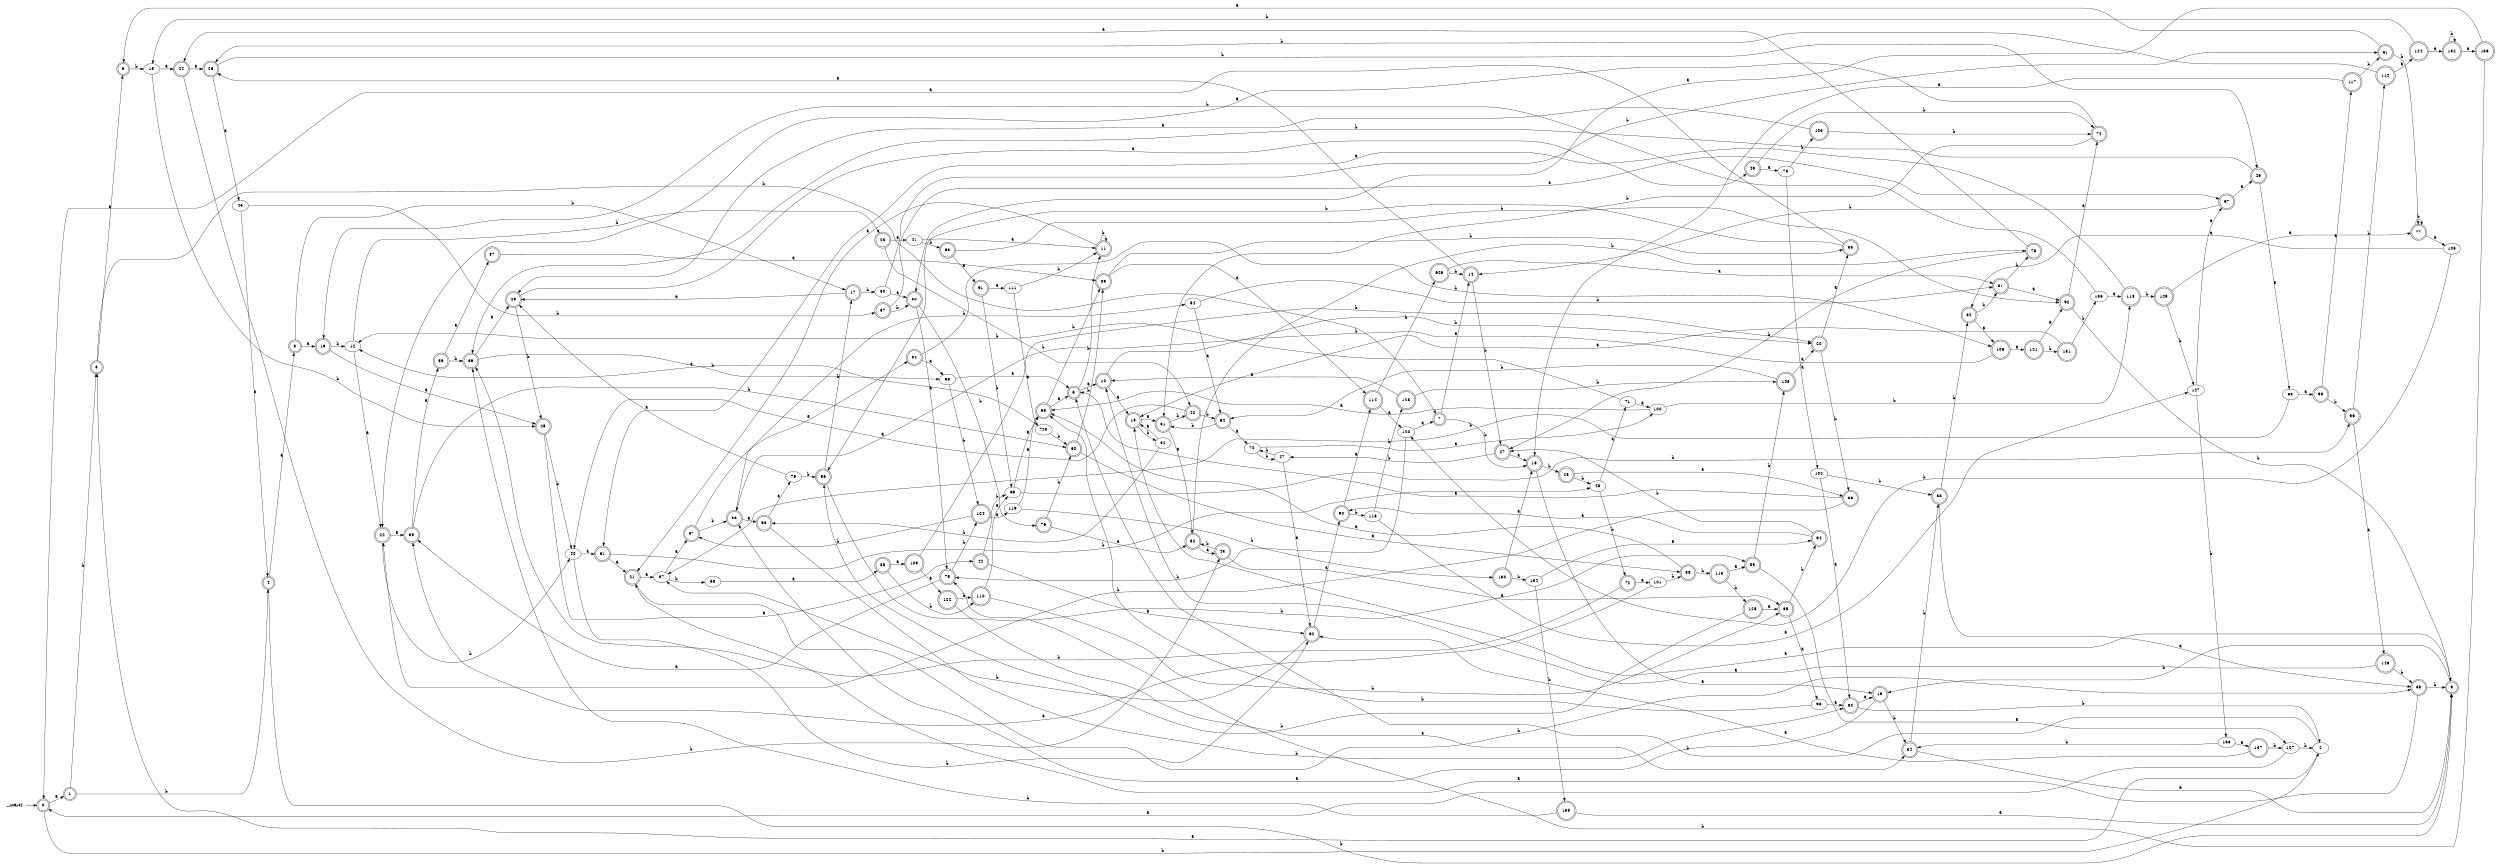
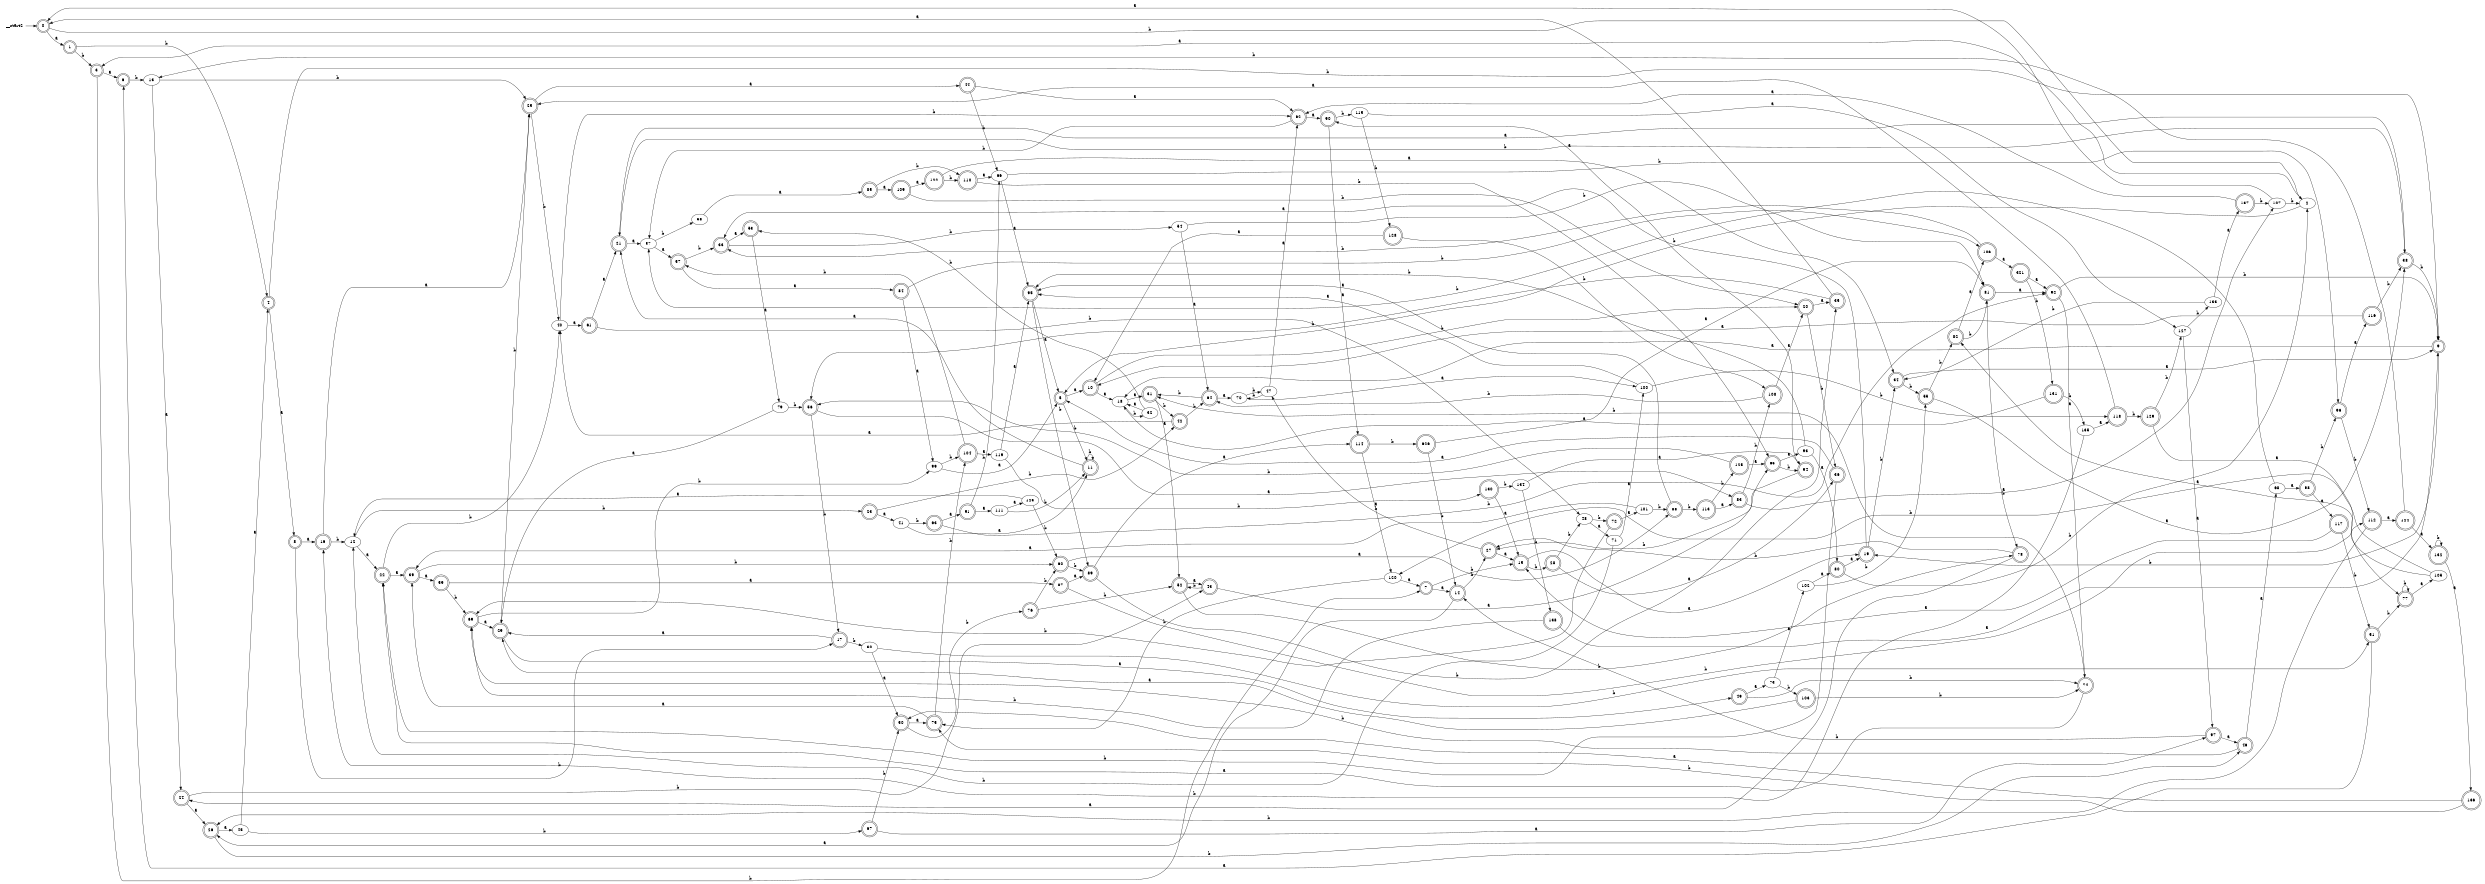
(1282, 164) -> (1404, 88)
(2034, 350) -> (2020, 273)
(1133, 420) -> (1120, 402)
(1044, 430) -> (1030, 500)
(1118, 542) -> (1105, 595)
(1282, 611) -> (1269, 492)
(2386, 664) -> (2372, 316)
none -> (1723, 671)
(1277, 755) -> none
